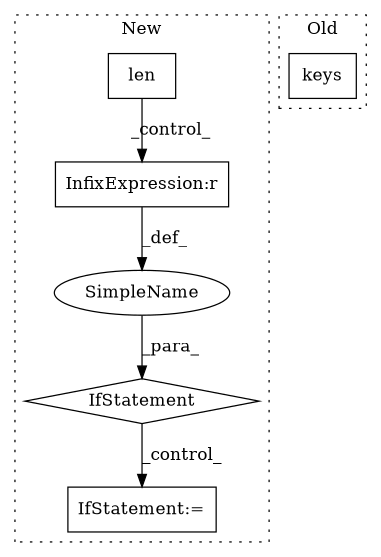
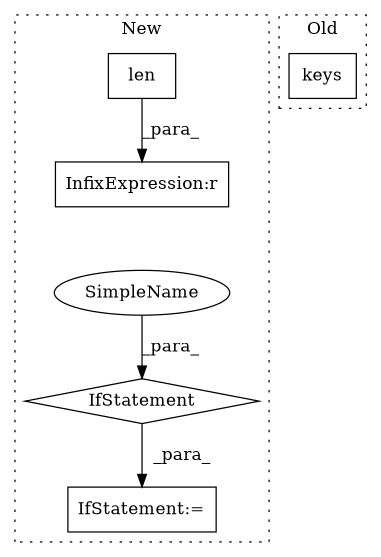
(171, 130) -> (171, 130)
(142, 232) -> none
(182, 455) -> (182, 455)
